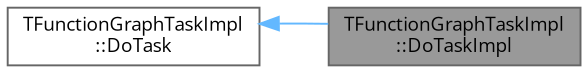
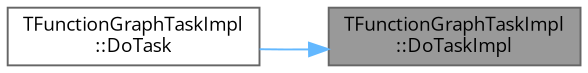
(304, 24) -> (284, 49)
